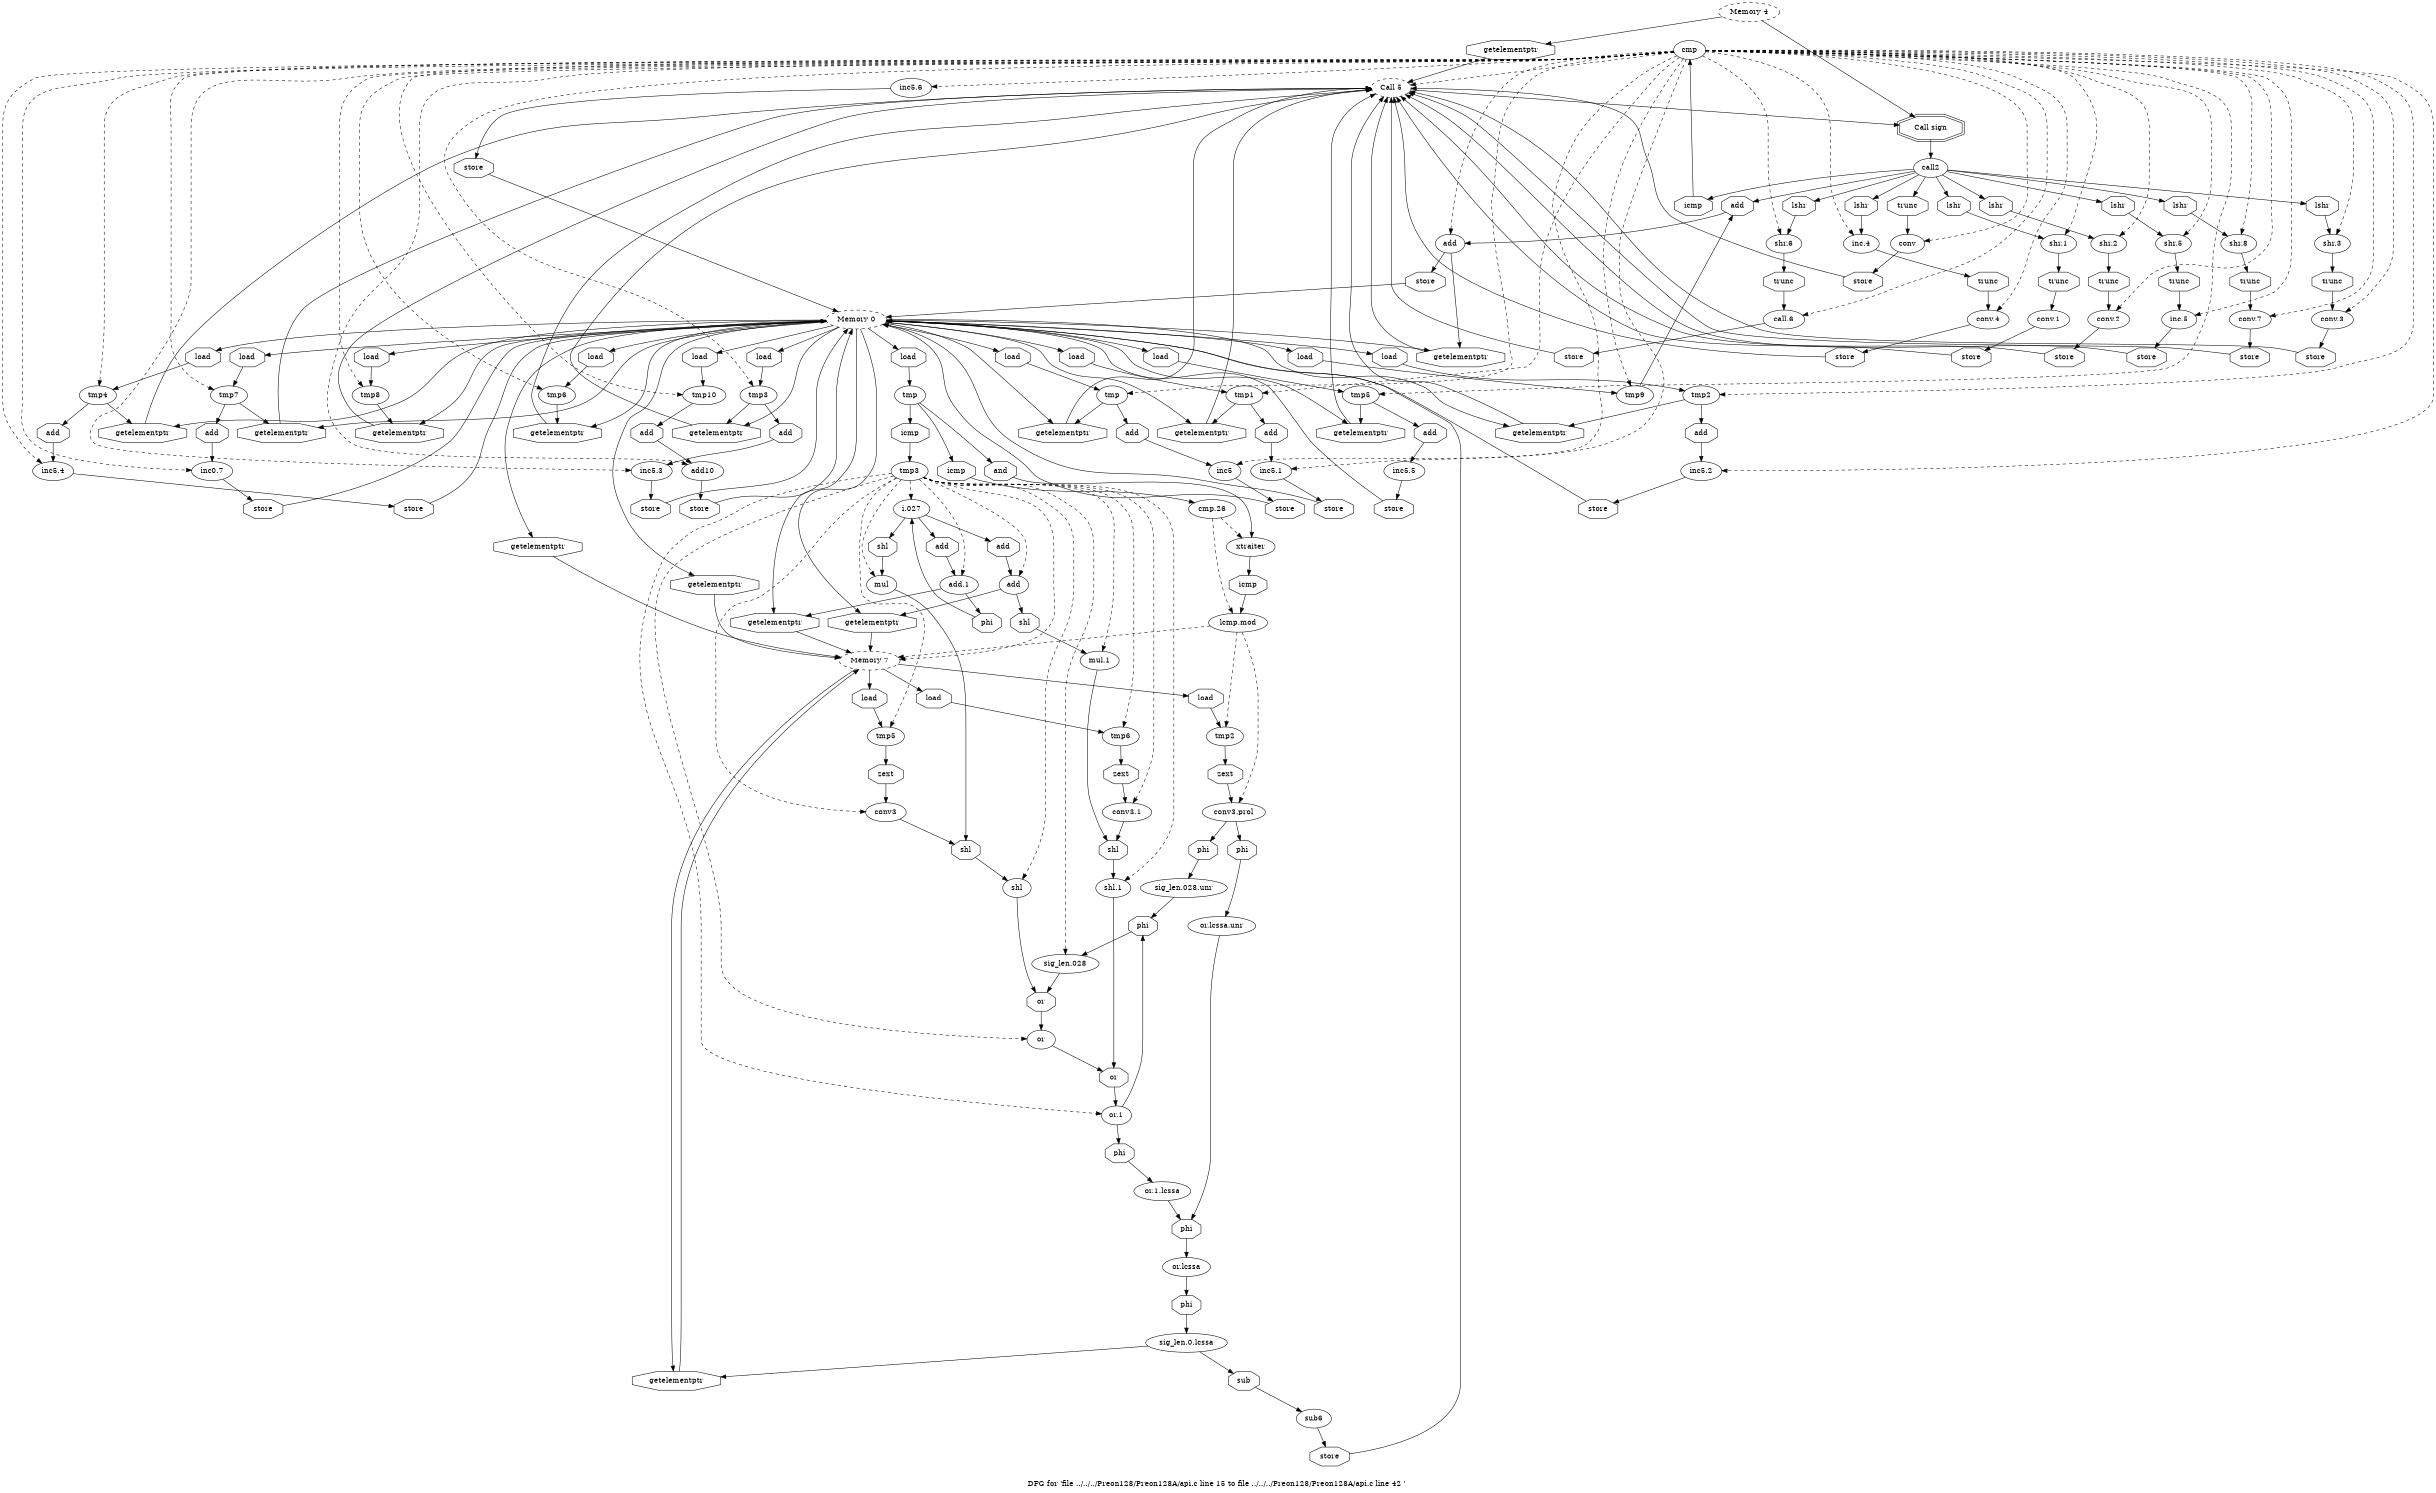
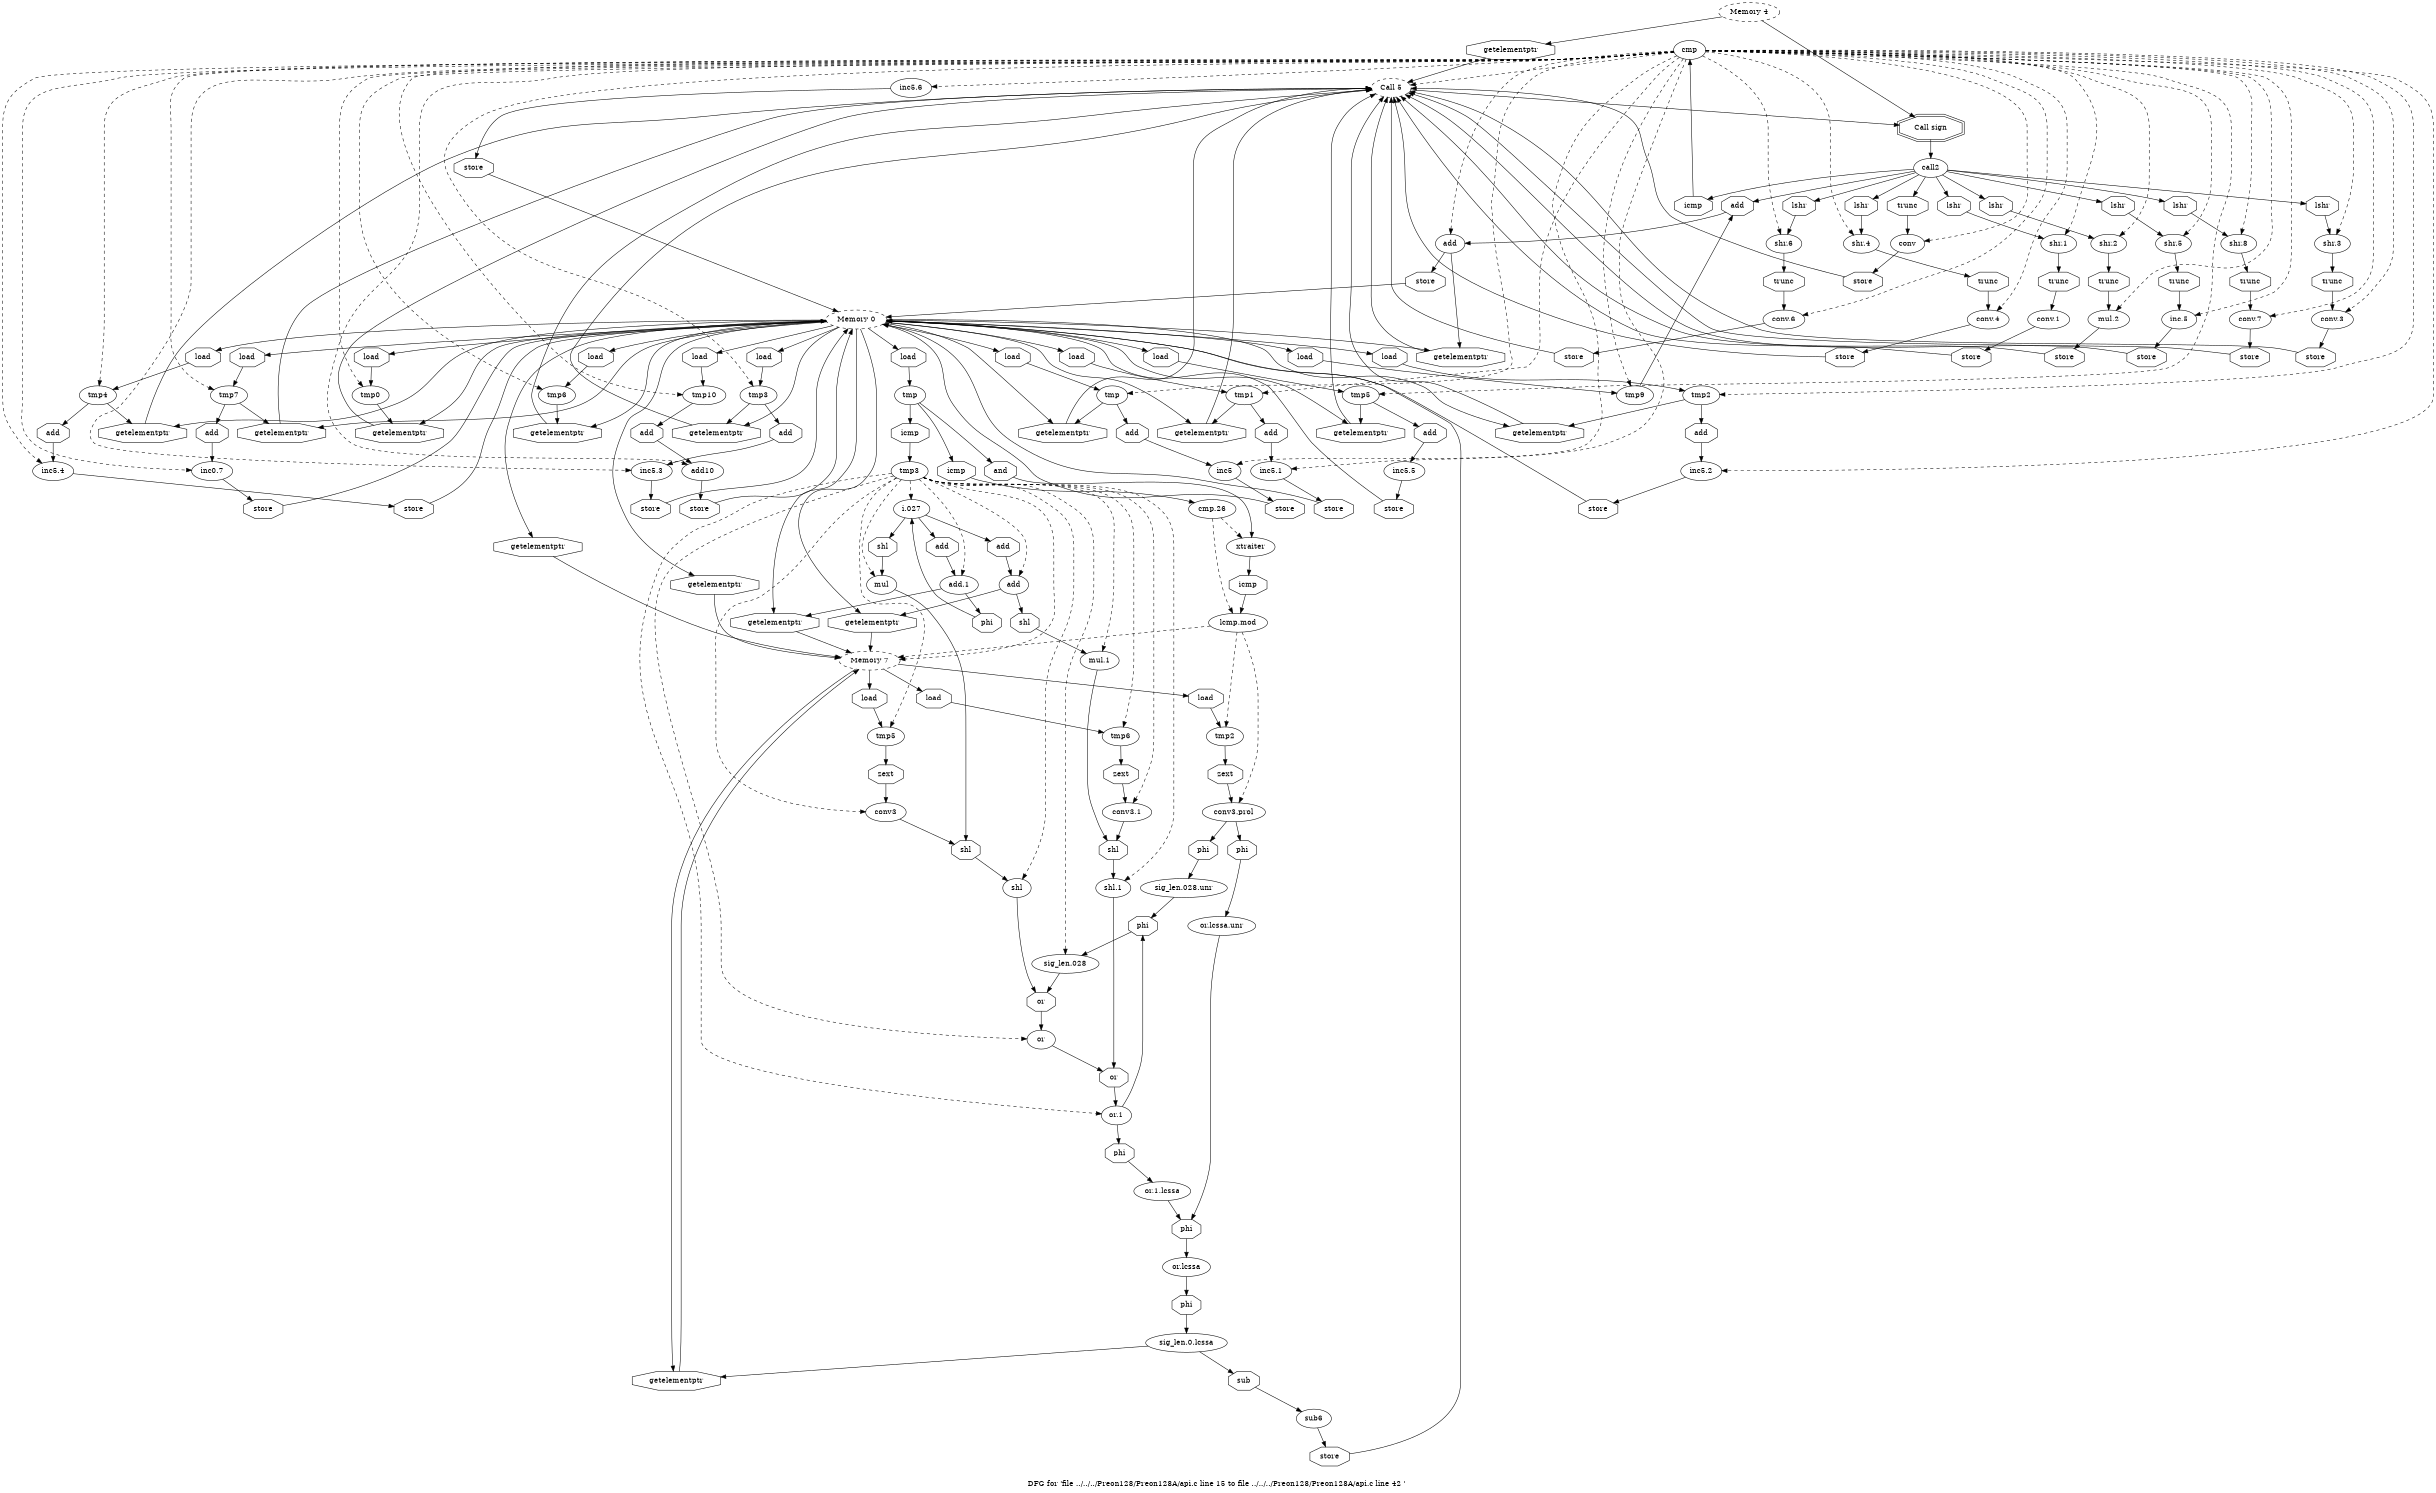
(1861, 244) -> (1861, 244)
(1784, 320) -> (1784, 320)
(2109, 320) -> (2109, 320)
(371, 395) -> (371, 395)
